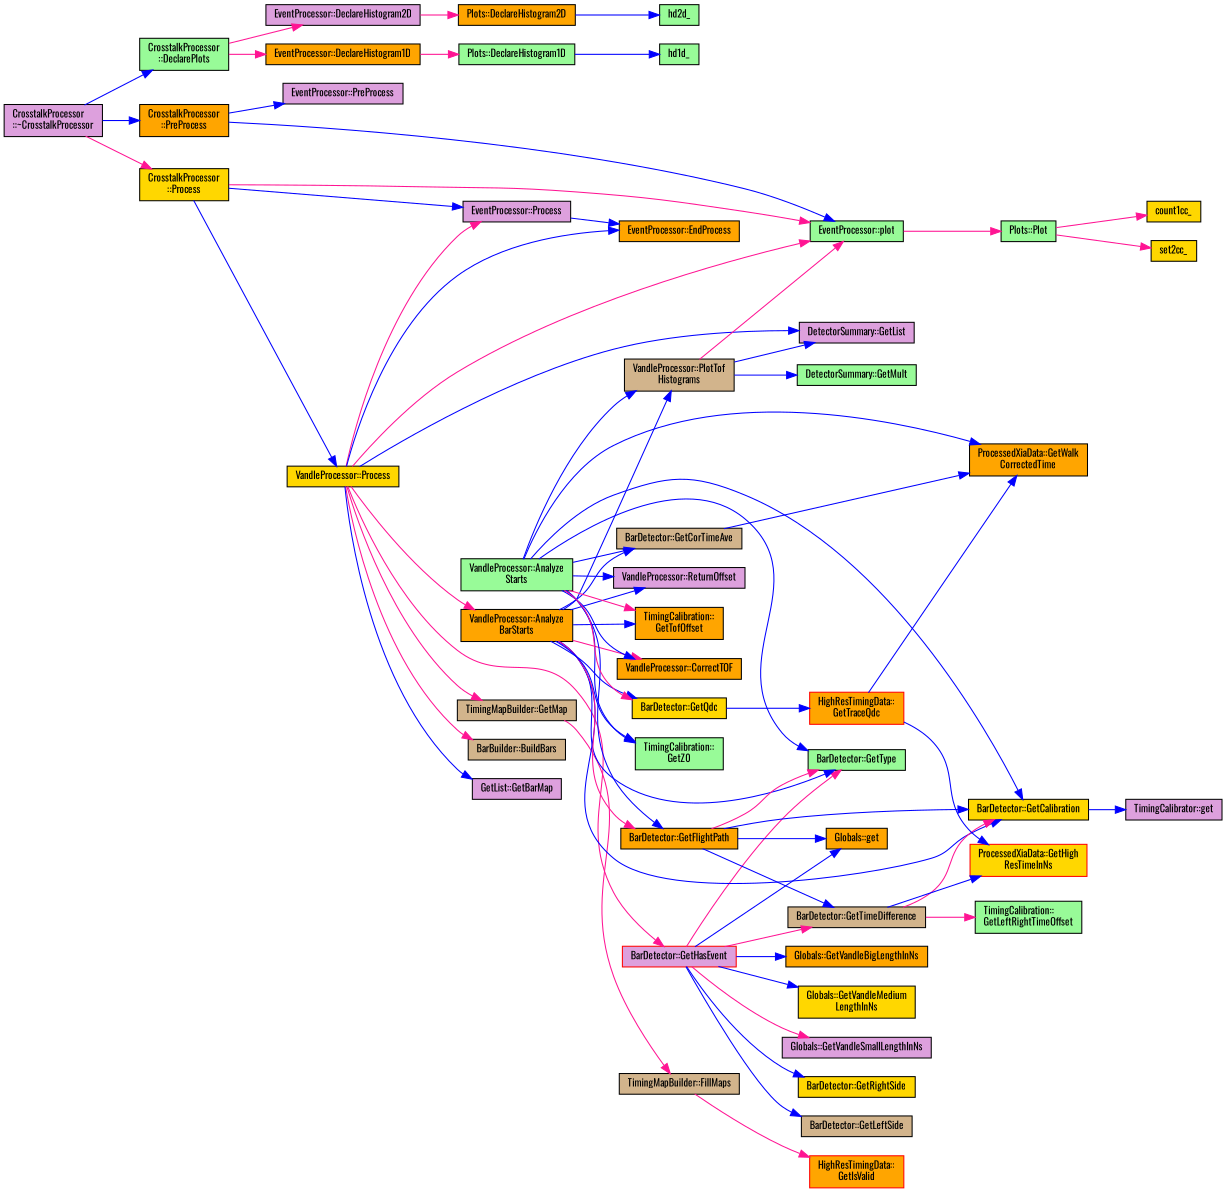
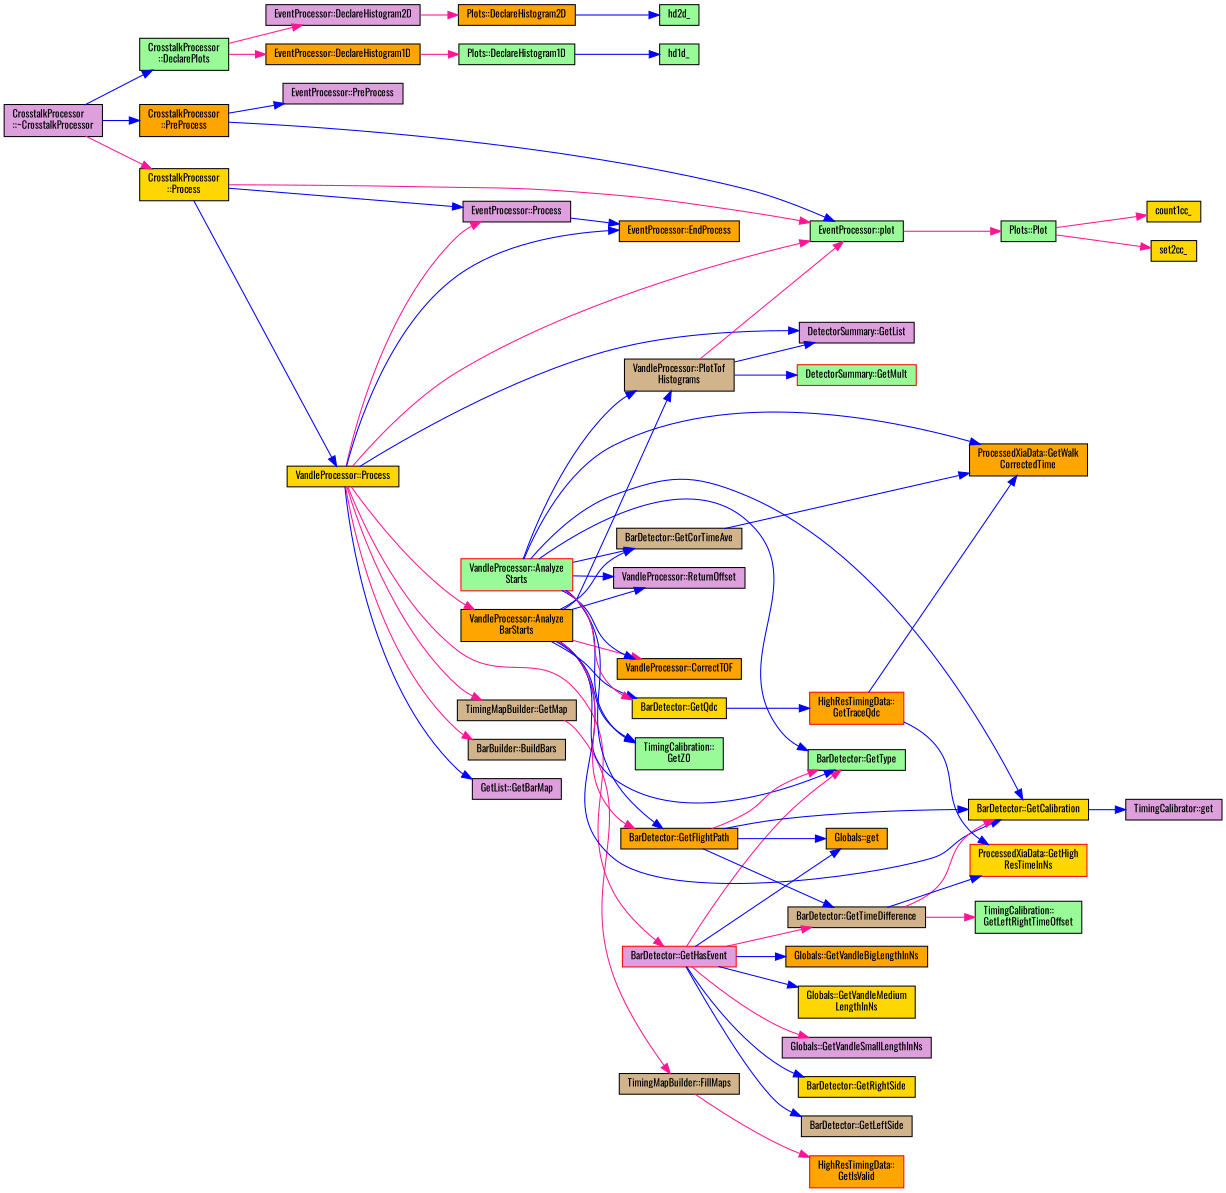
(857, 375) -> (857, 375)
(517, 575) -> (517, 575)
(679, 623) -> none
